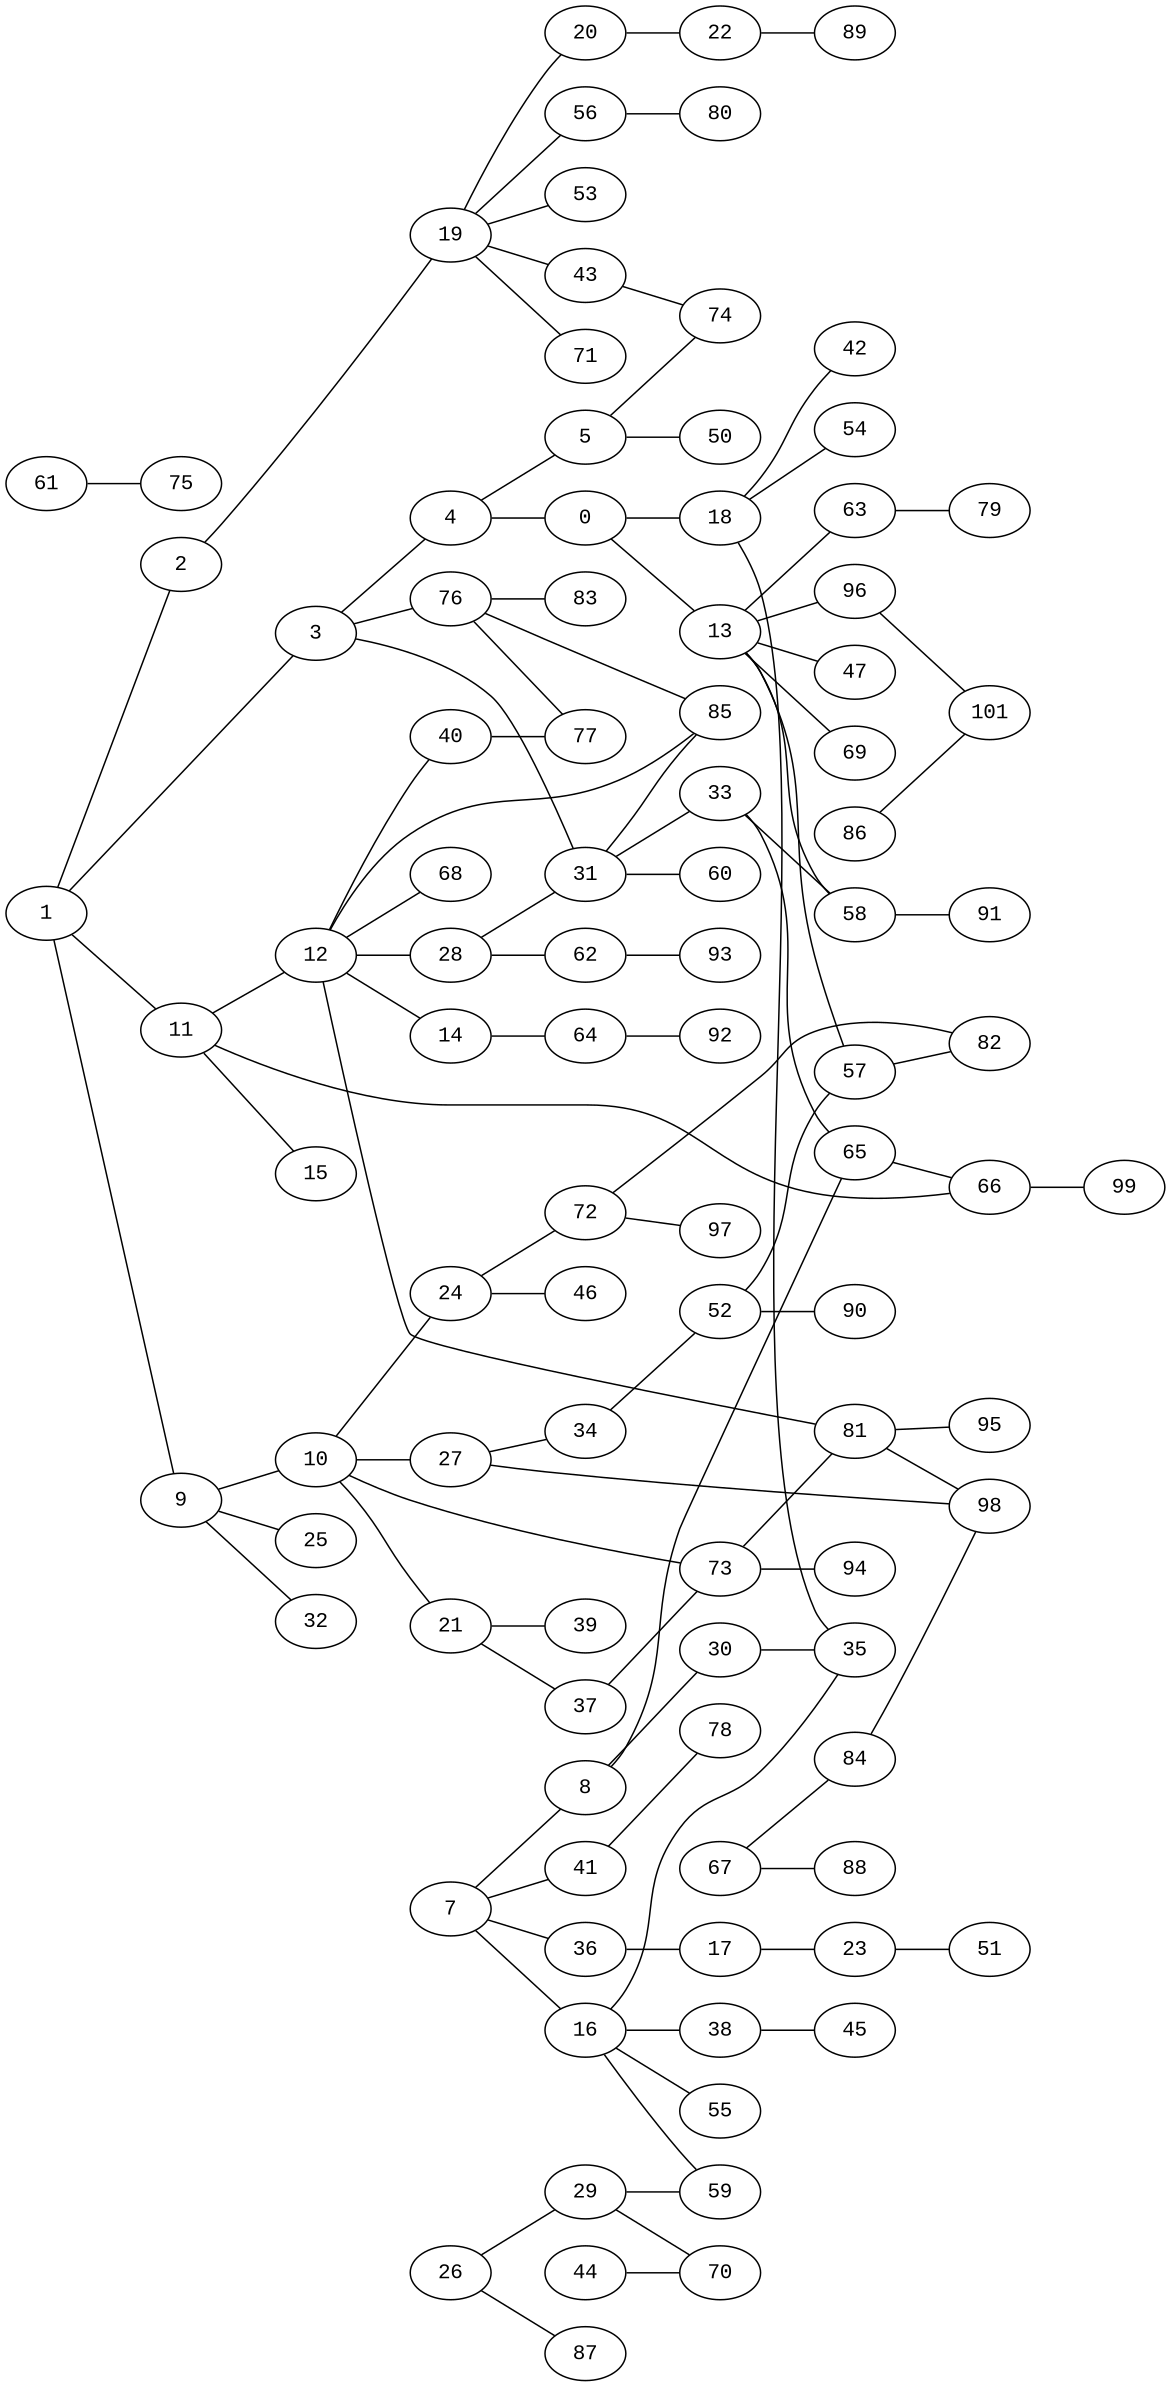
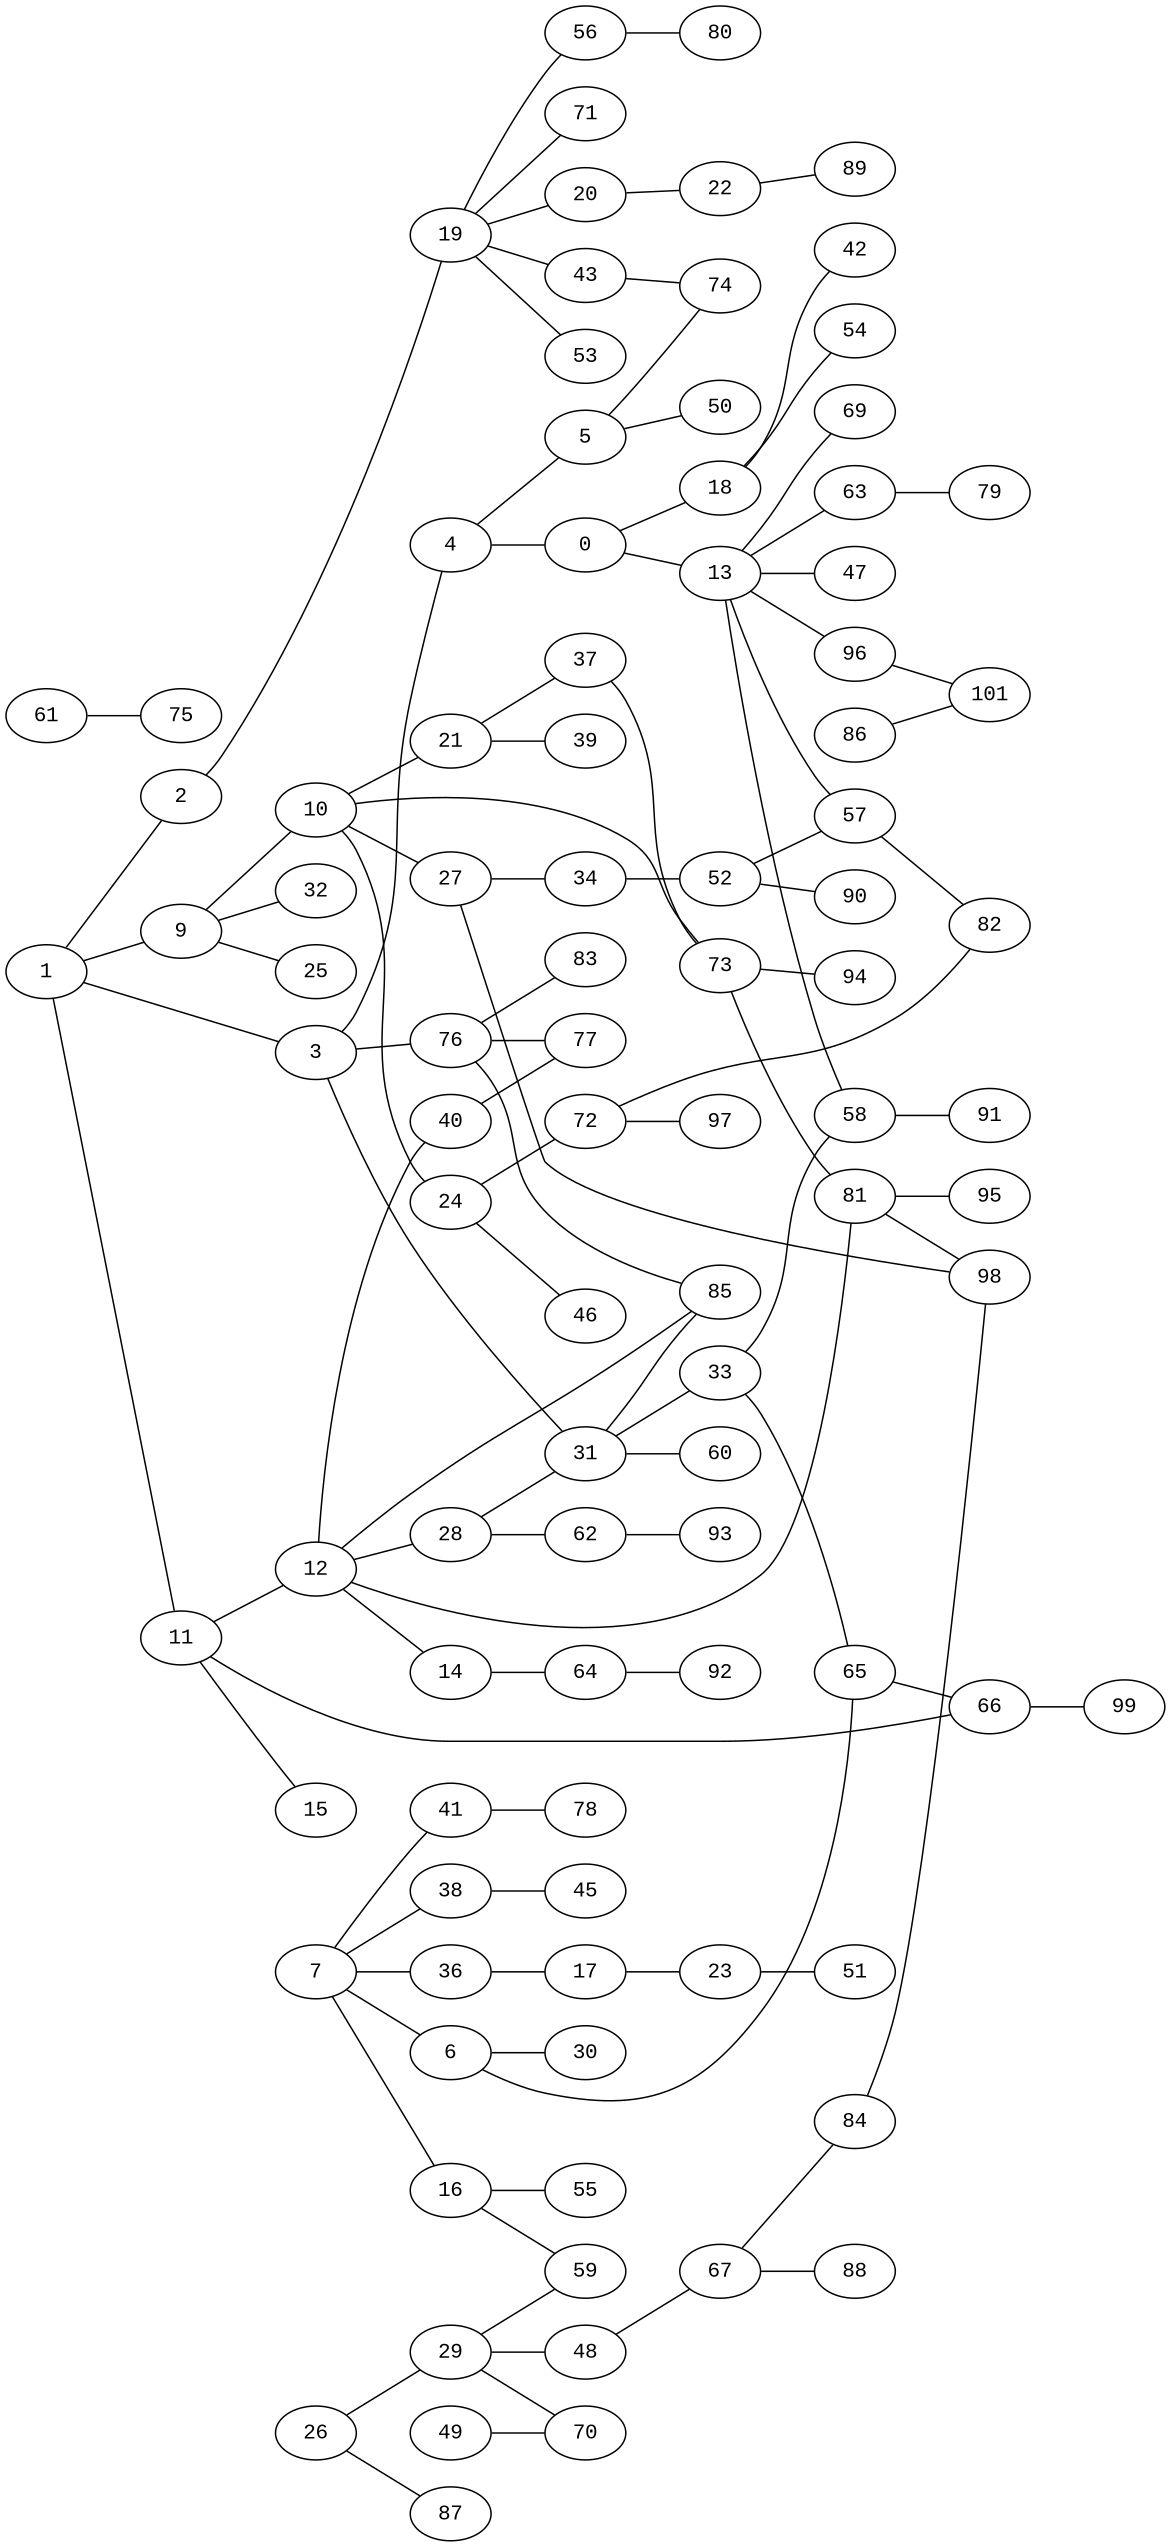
(451, 874) -> none
(855, 1650) -> none
(585, 1788) -> (451, 2053)
(653, 2030) -> (383, 1931)
(585, 2273) -> (451, 2433)
none -> (585, 2352)
